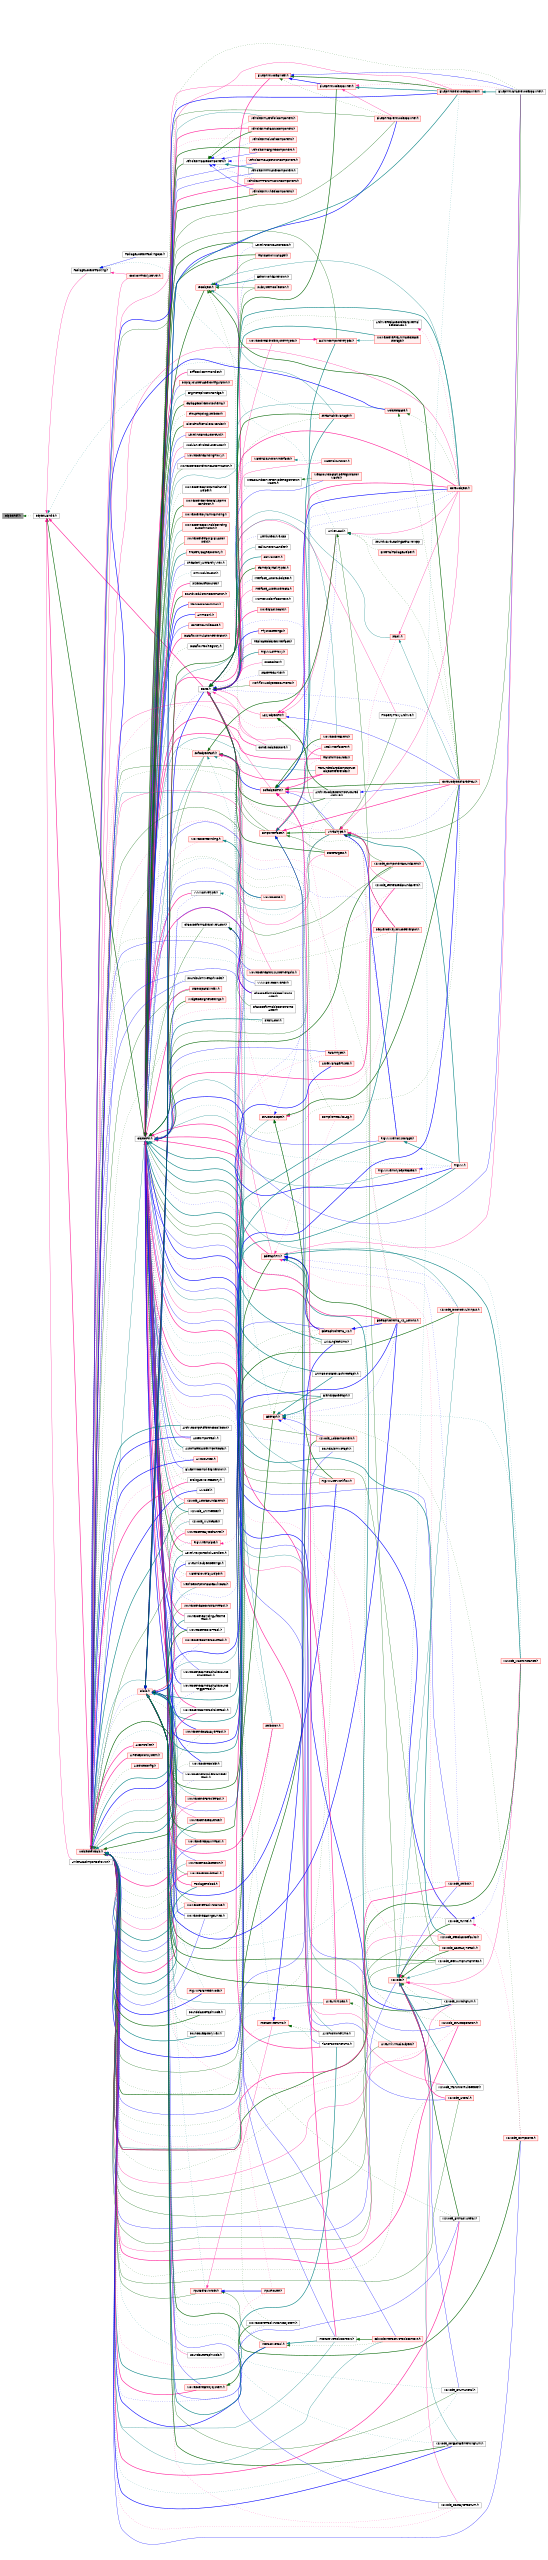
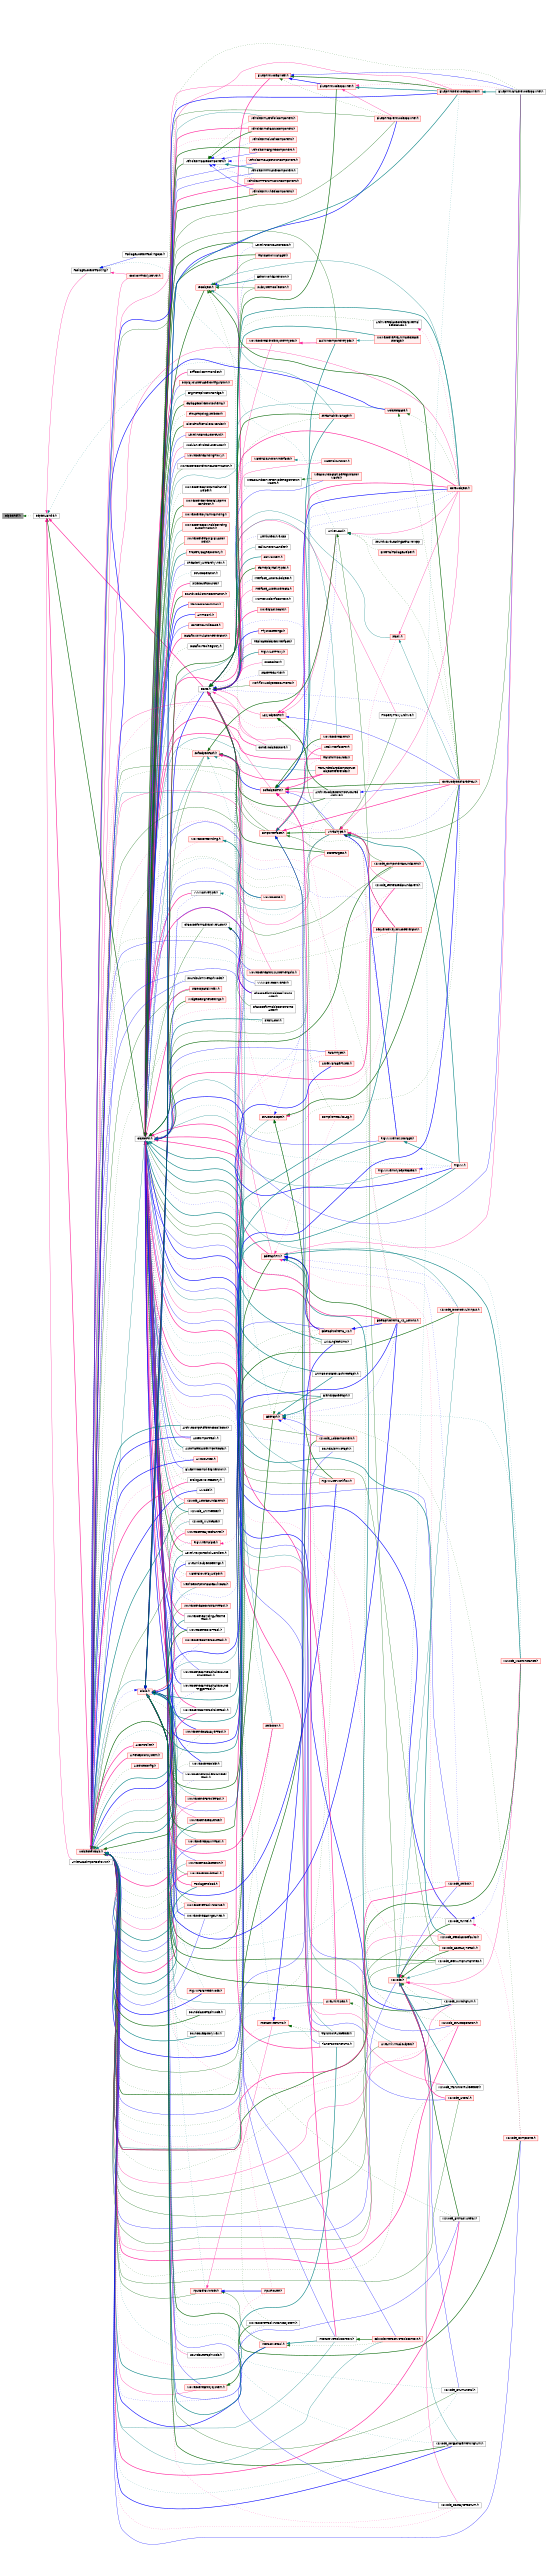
(307, 339) -> (310, 343)
(206, 573) -> (206, 573)
(102, 1764) -> (101, 1764)
(337, 2034) -> (337, 2034)
(116, 2155) -> (116, 2155)
